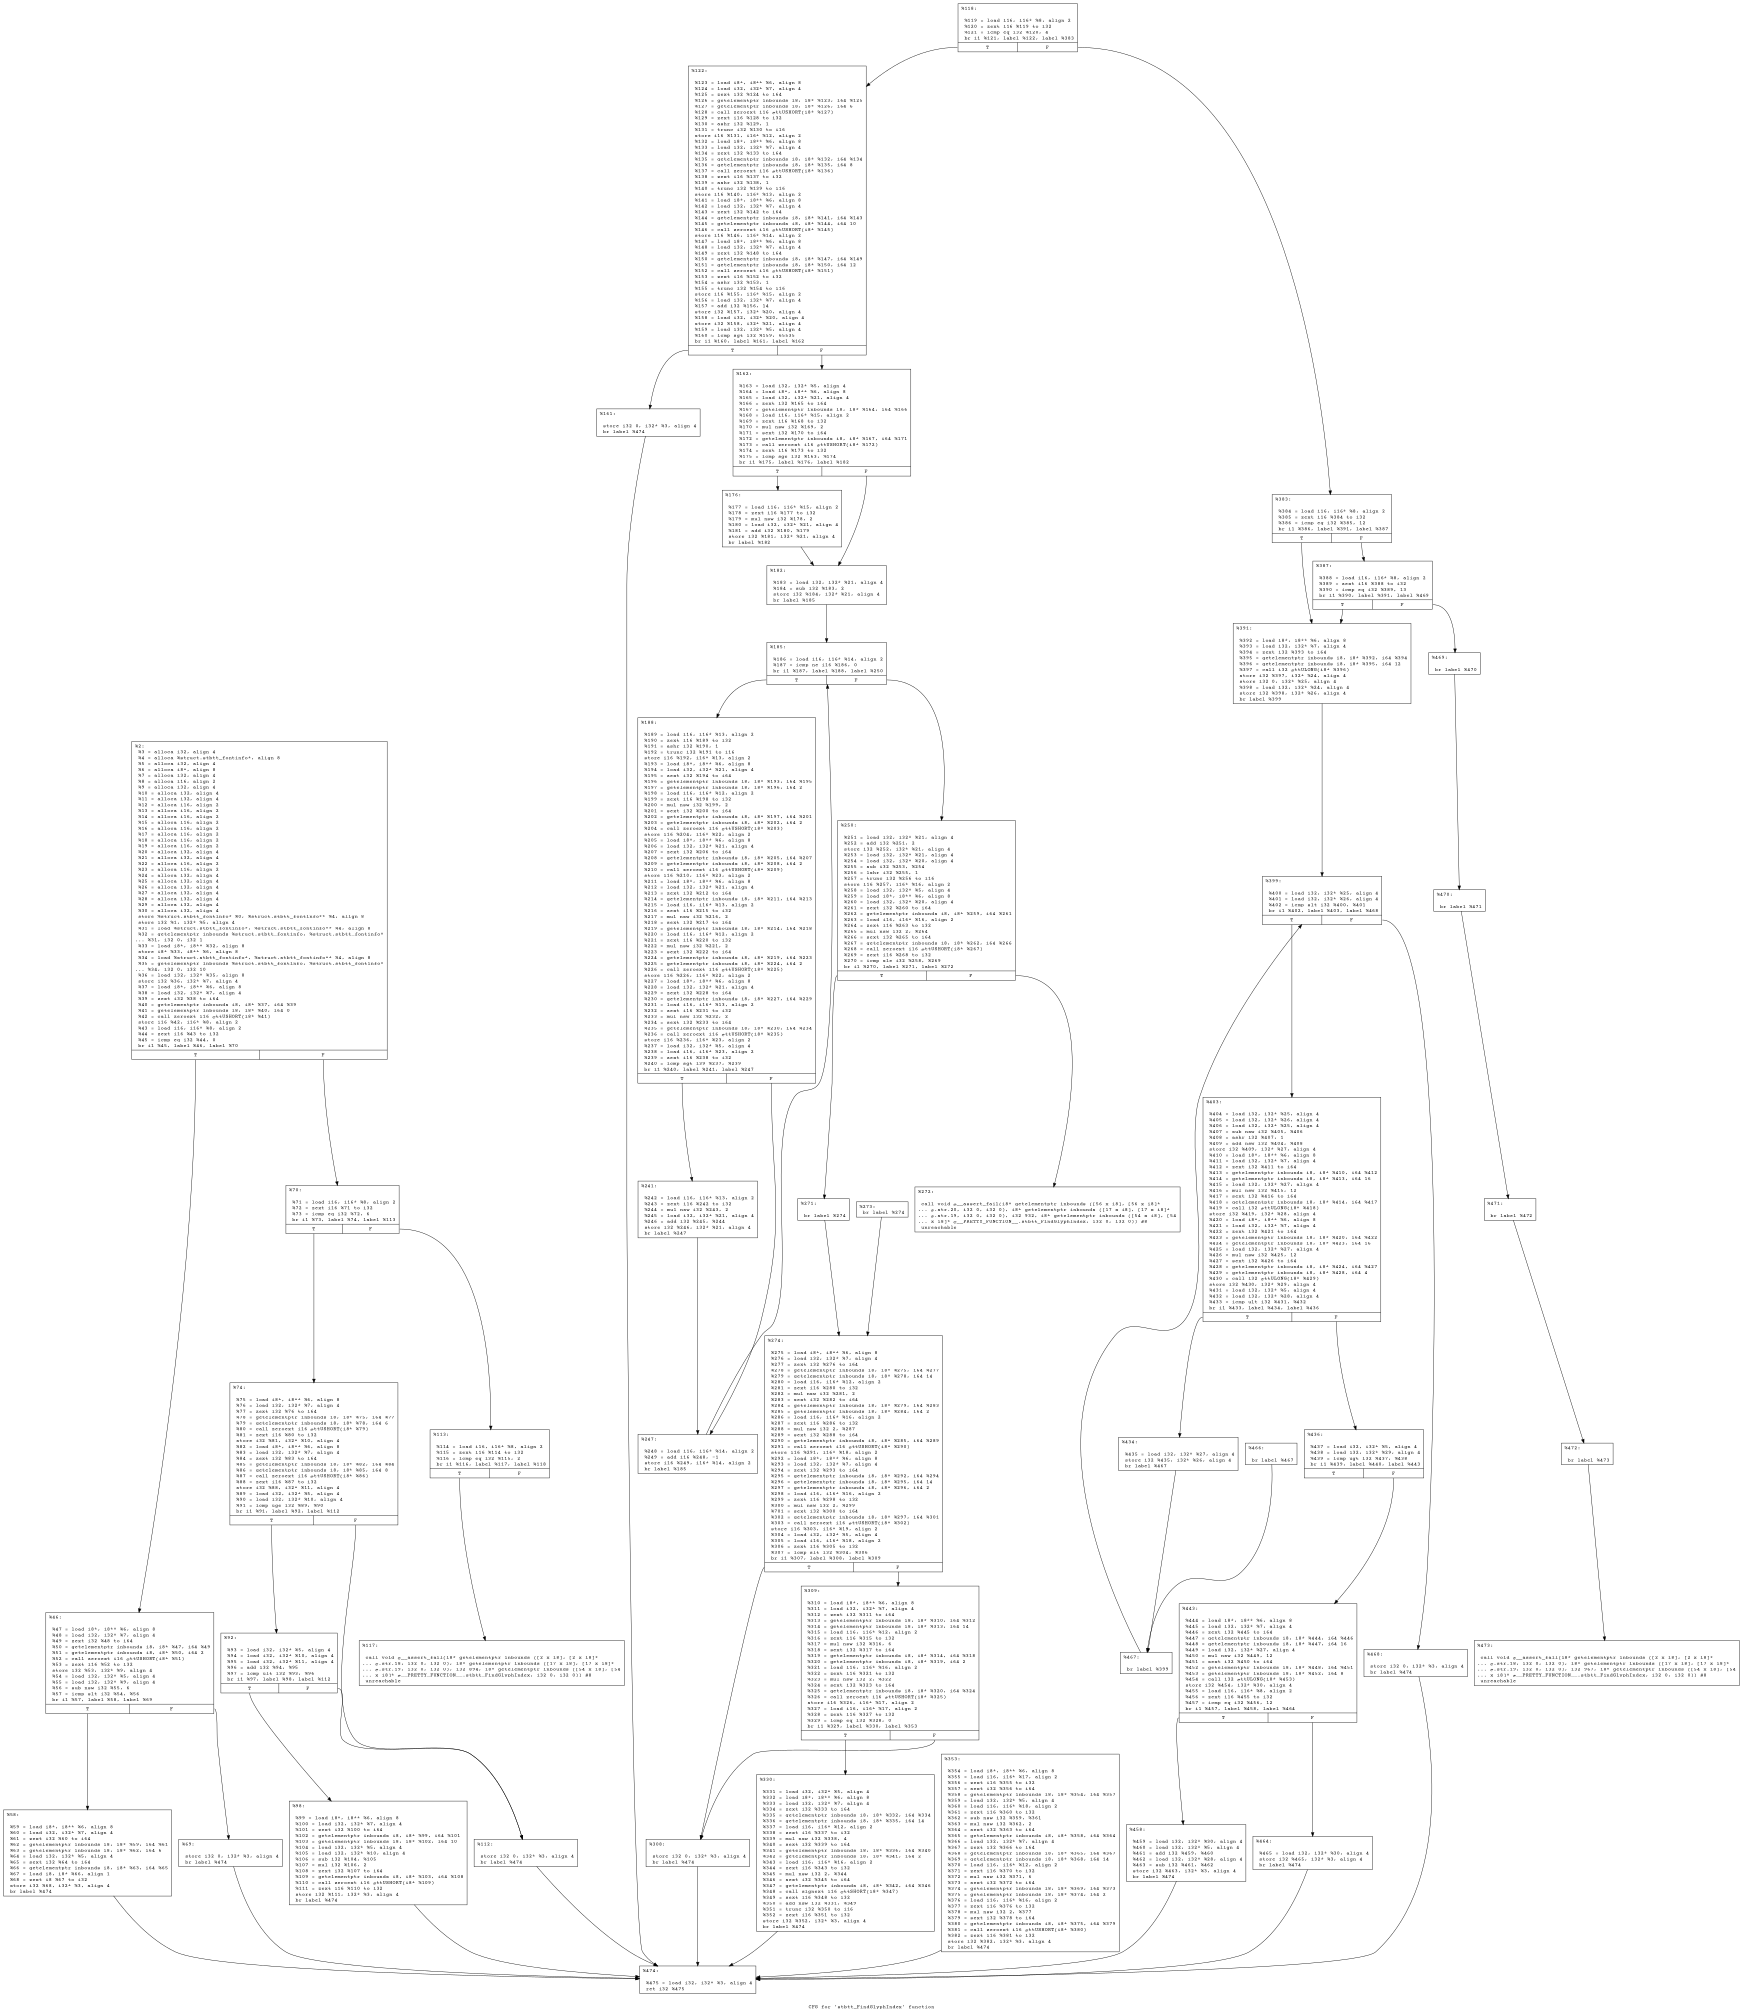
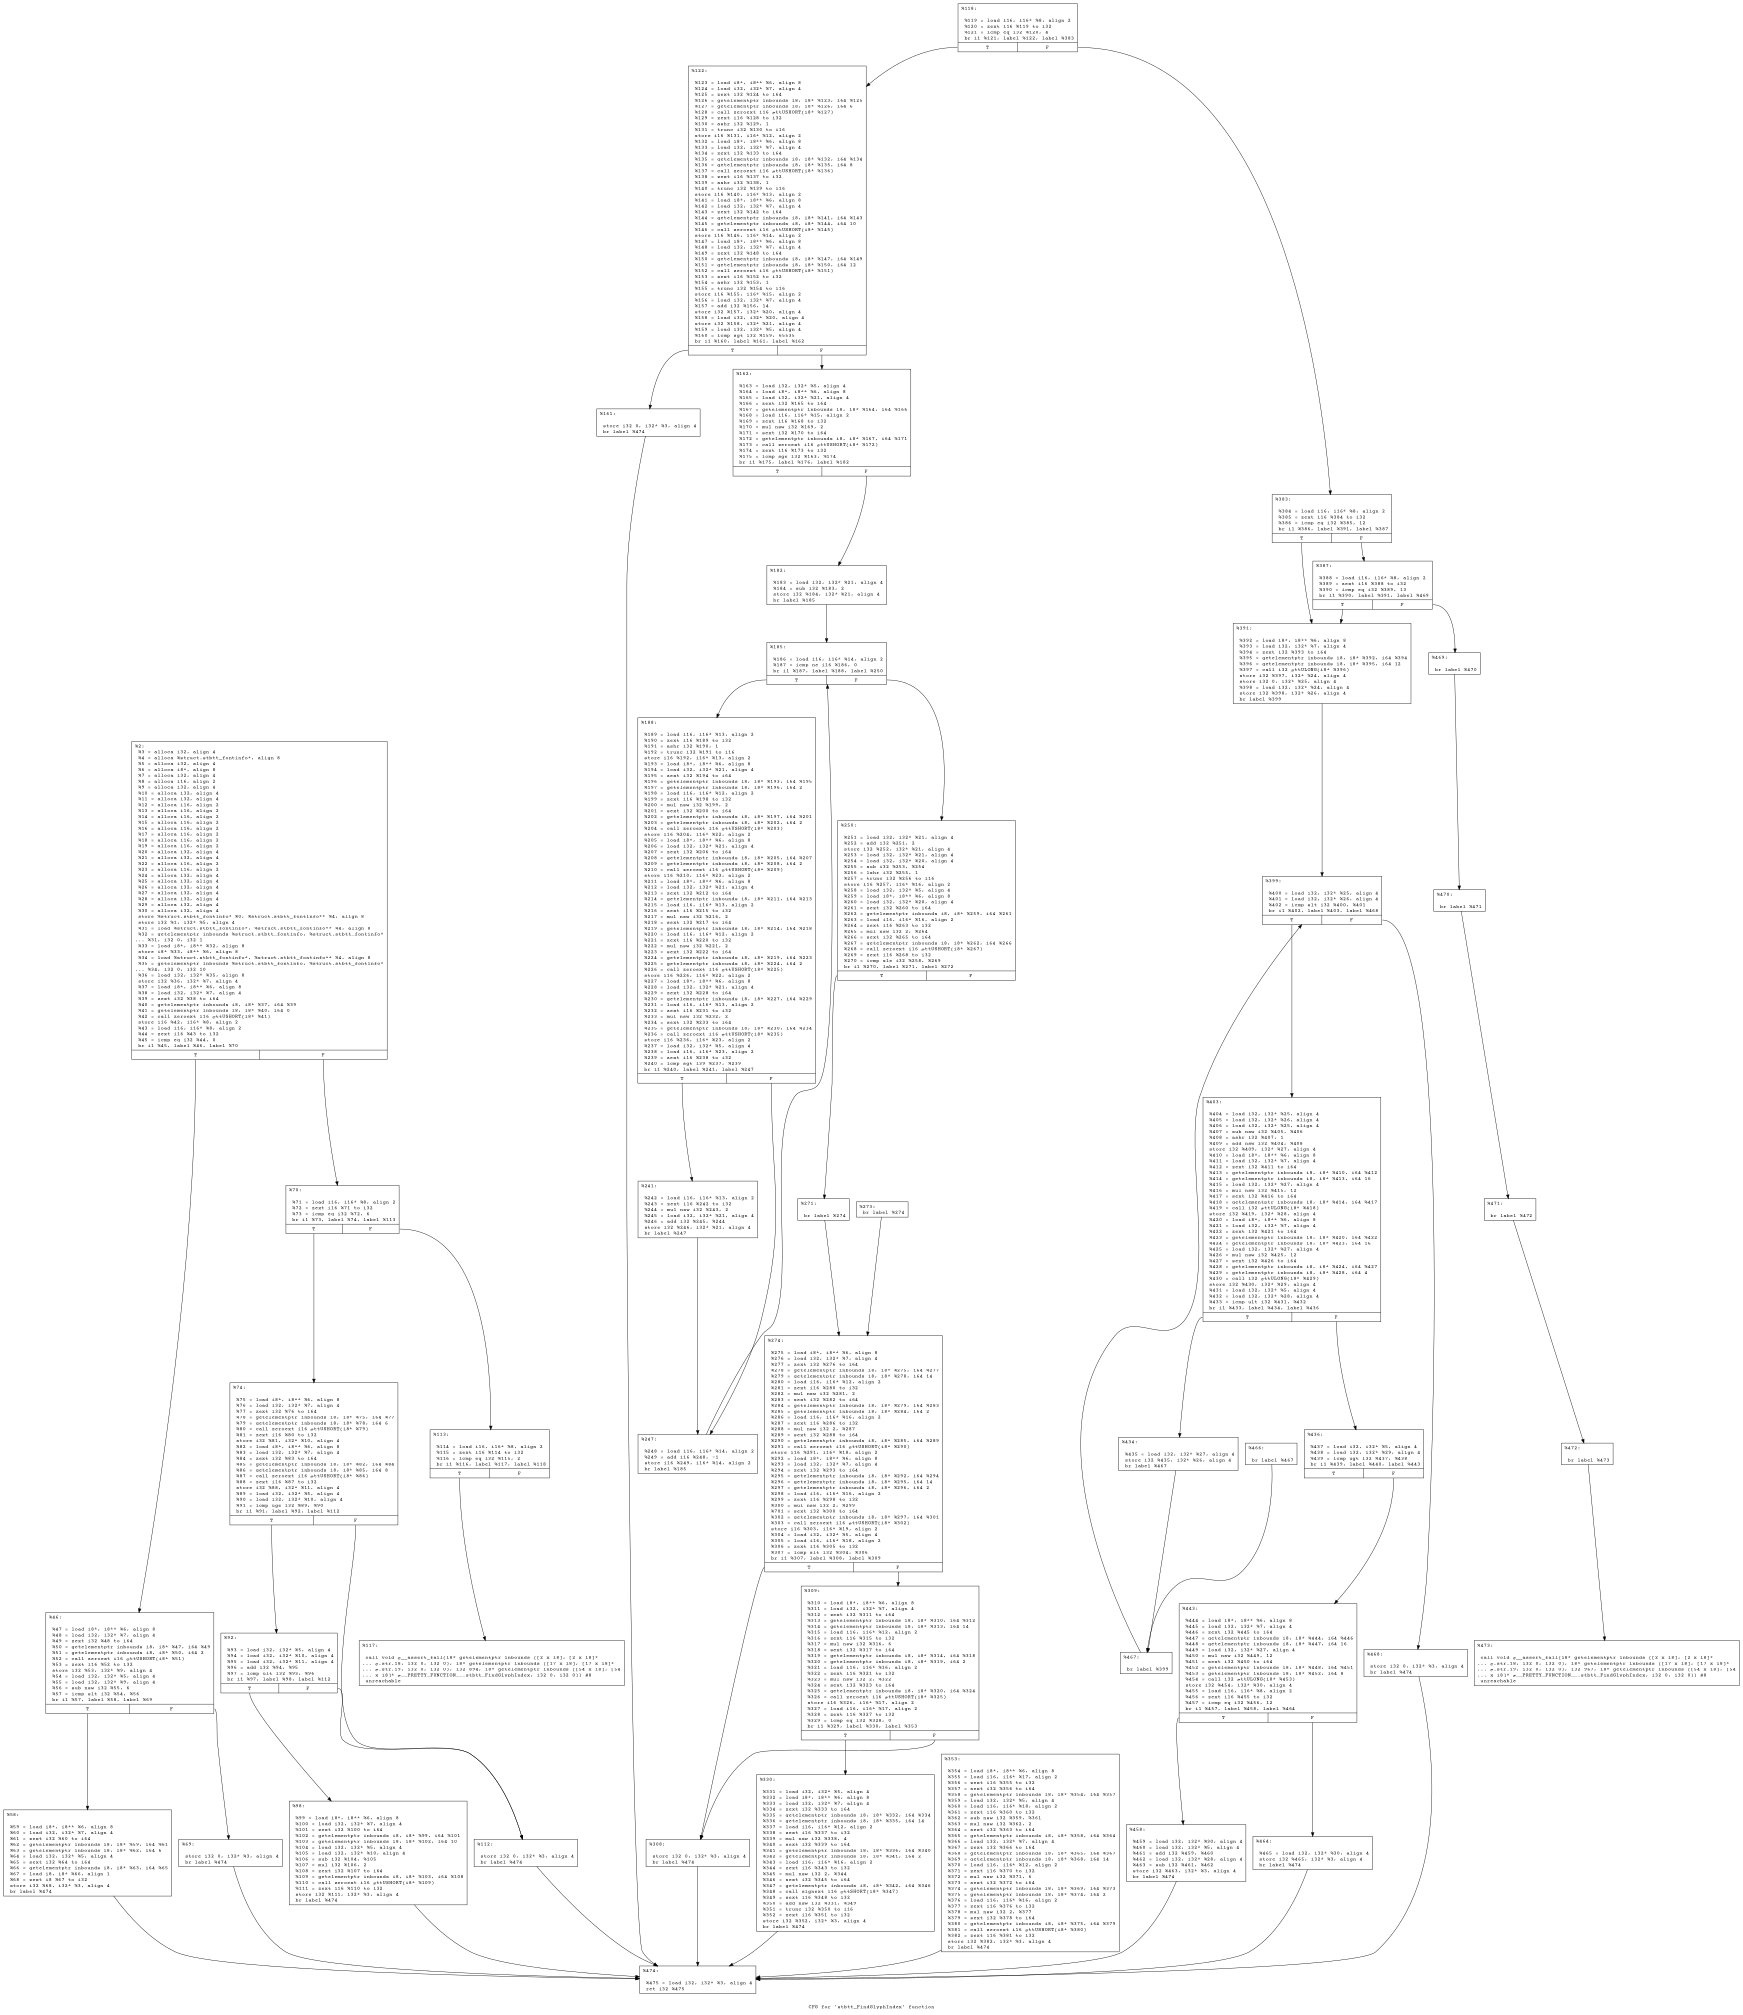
(782, 519) -> none
(1048, 1209) -> none
